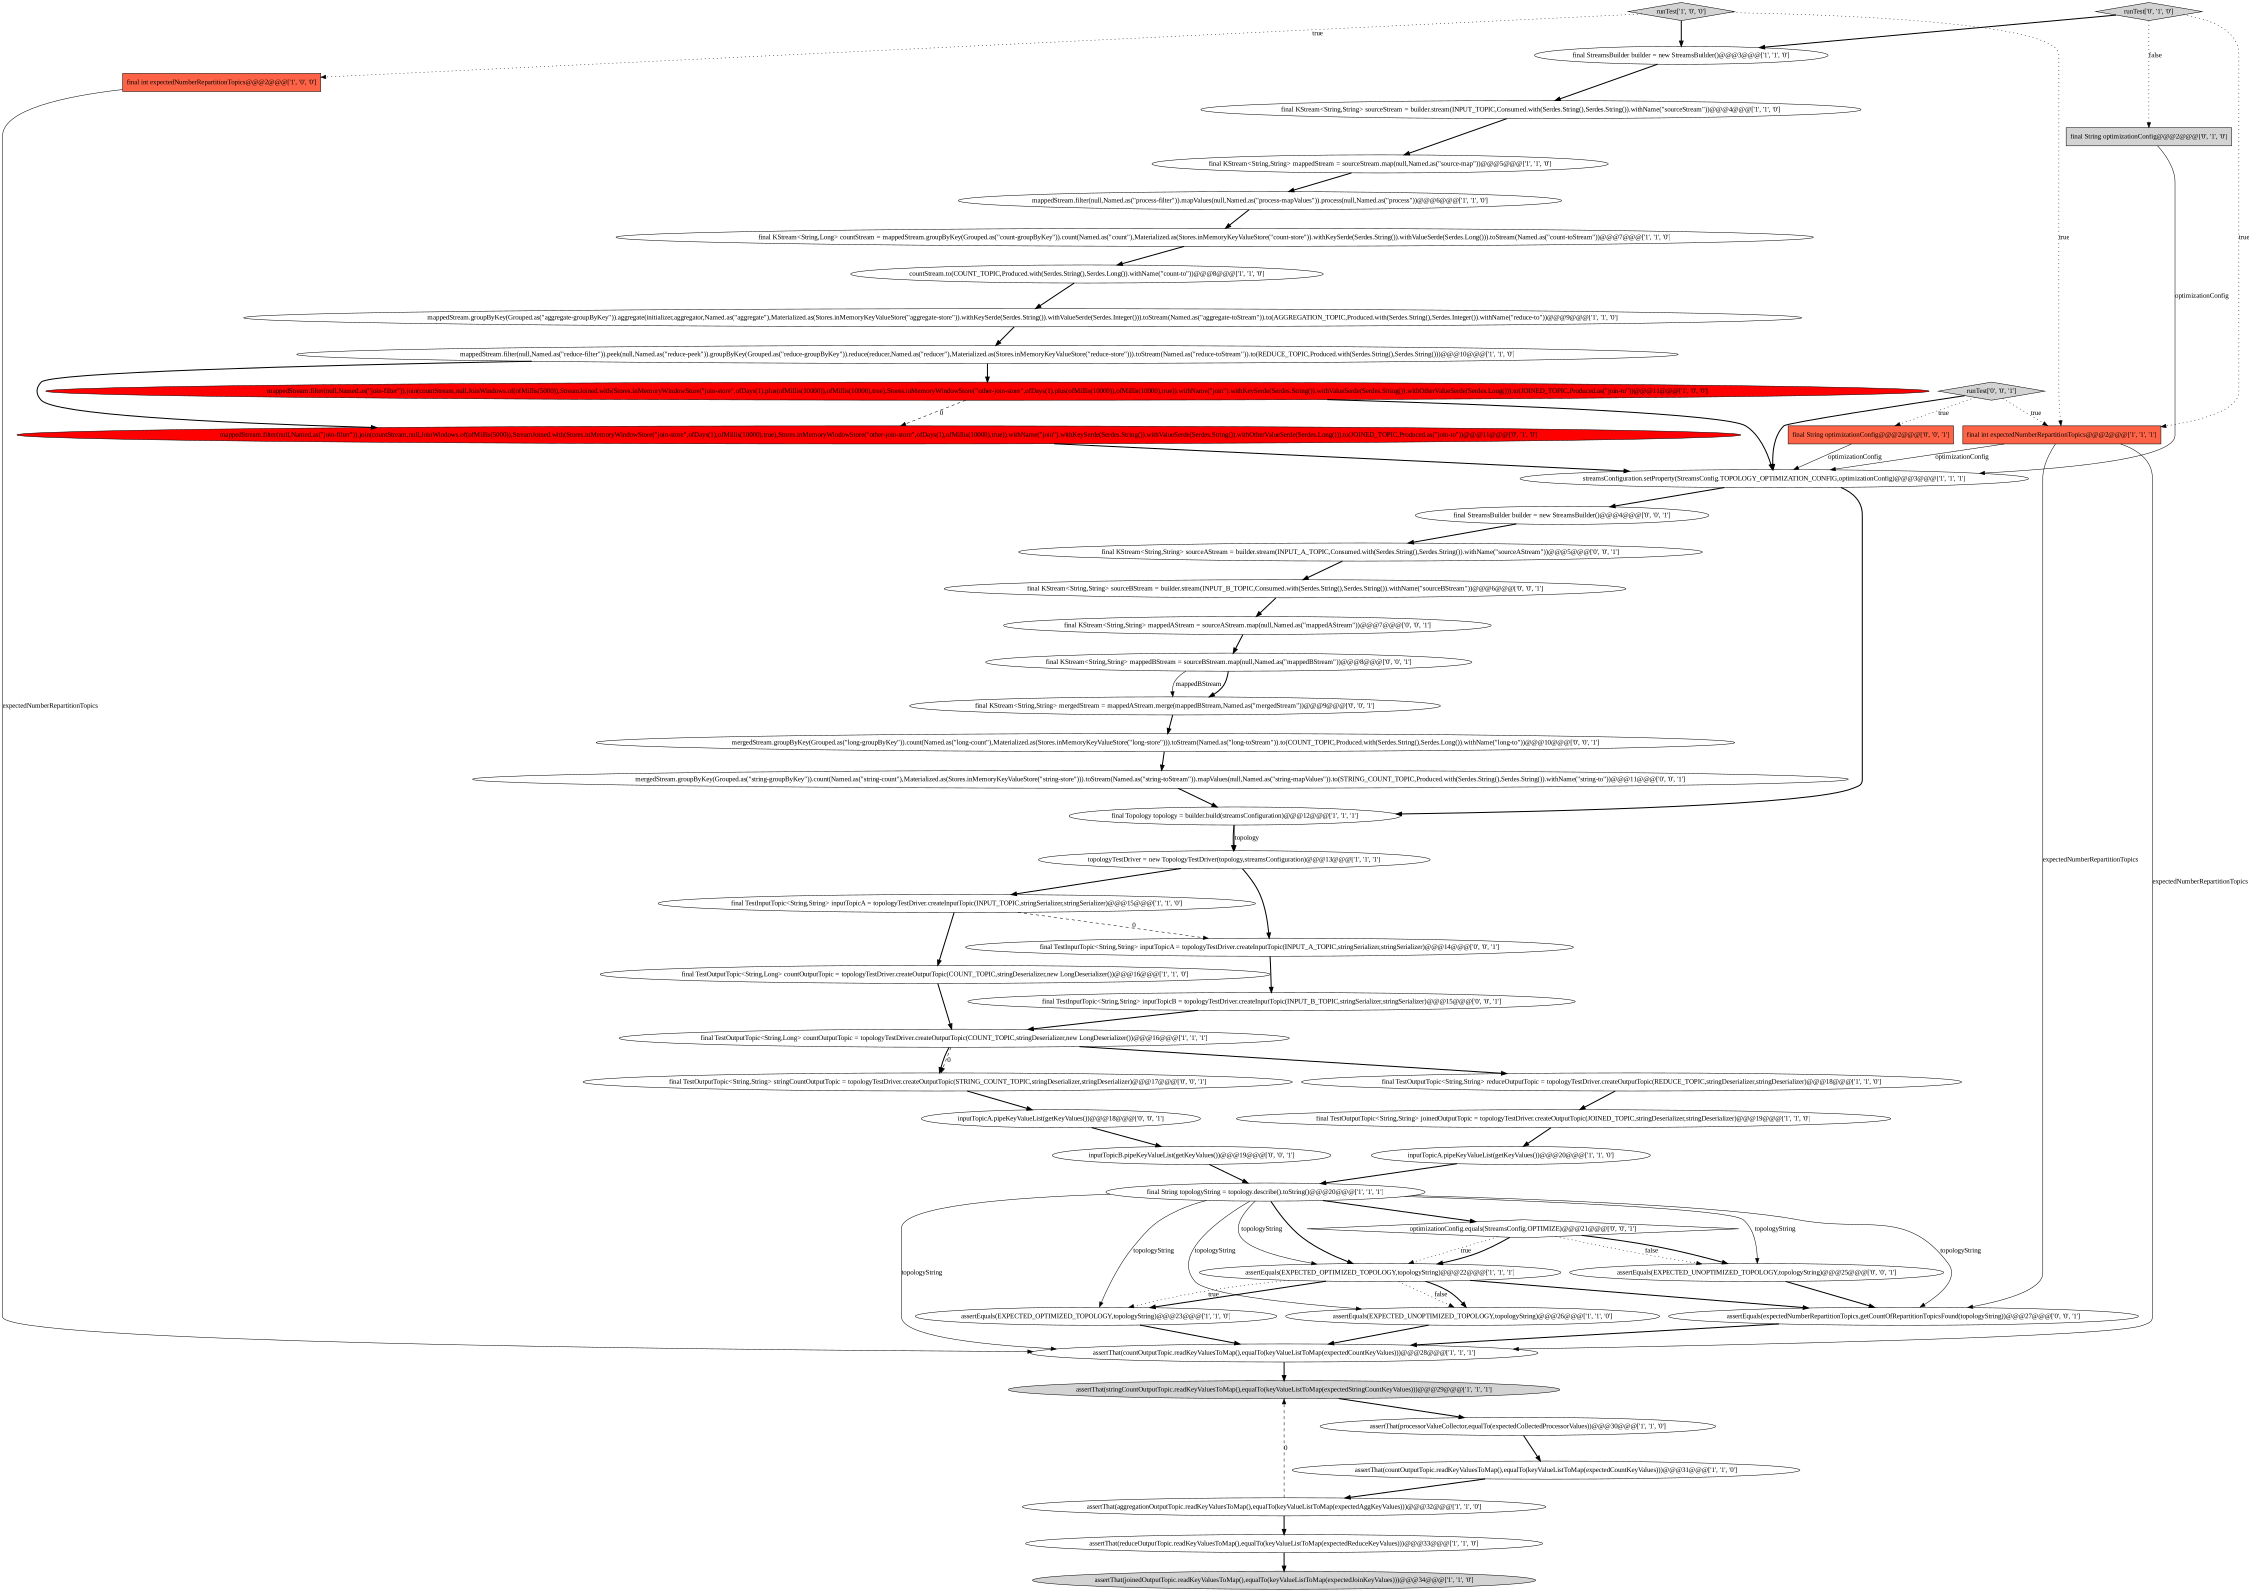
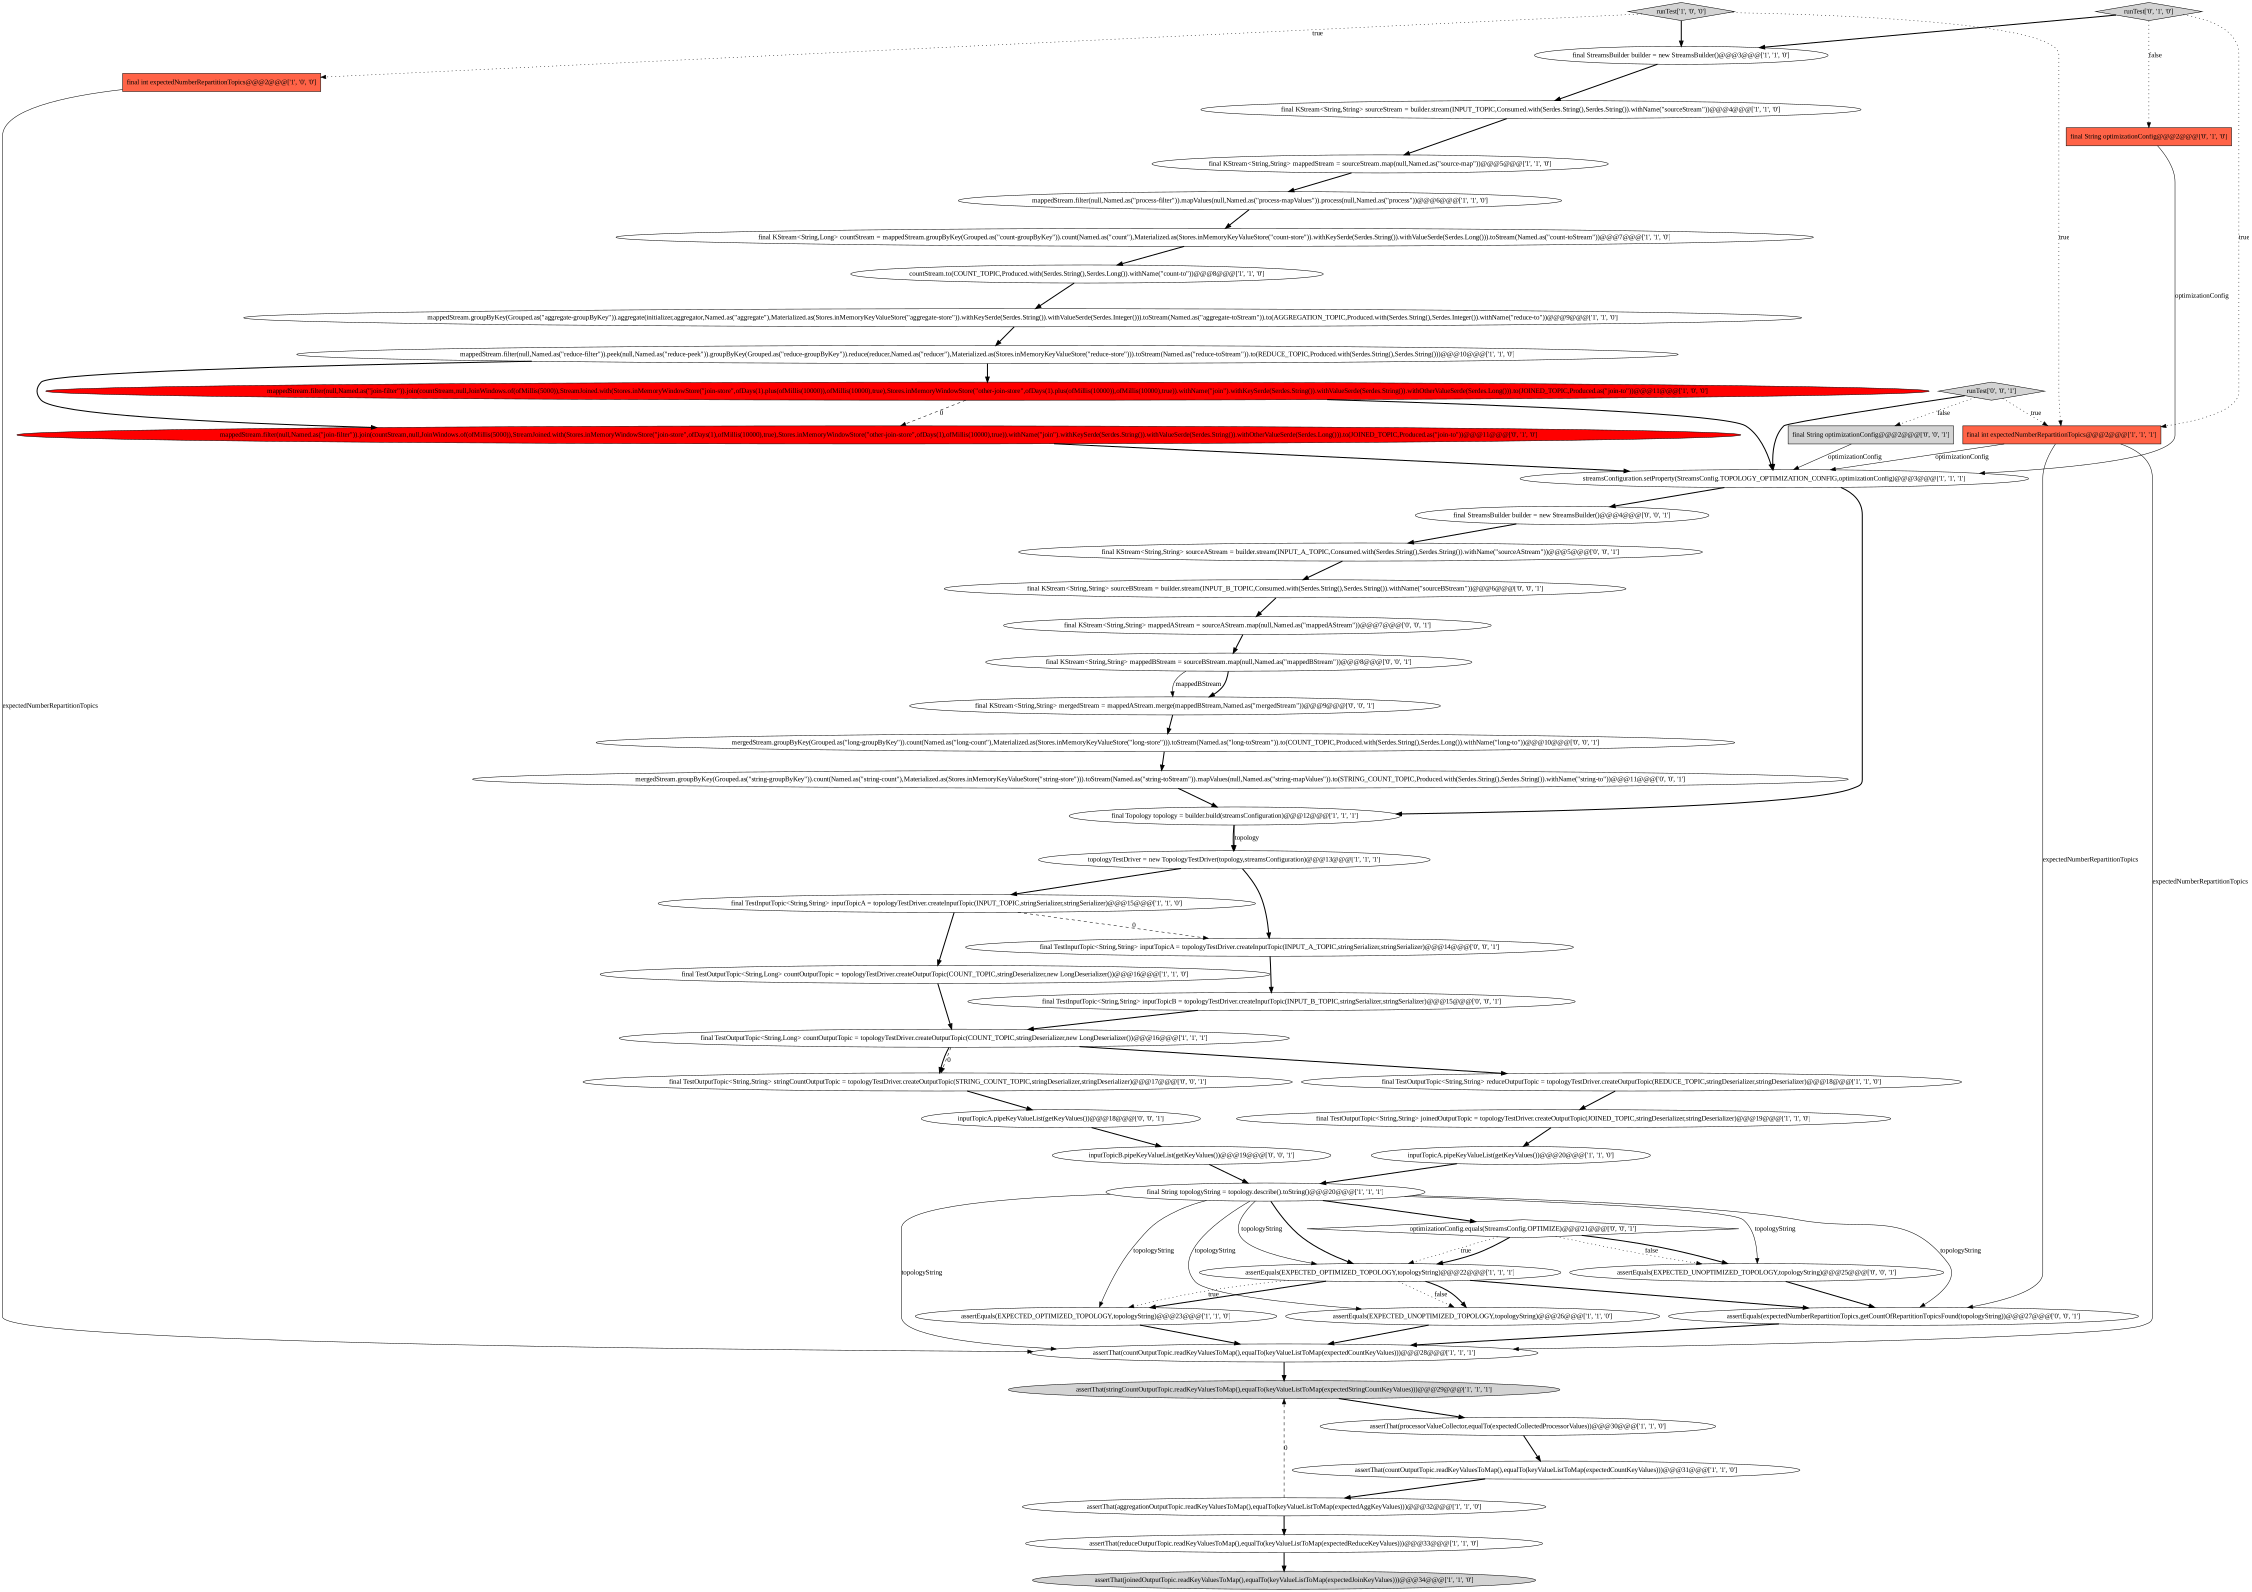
(2149, 137) -> (2149, 137)
(1944, 413) -> (1944, 413)
(1871, 435) -> (1871, 435)
